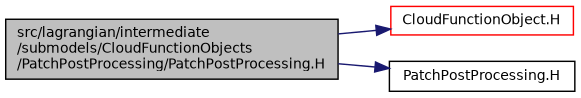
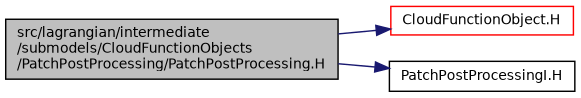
(482, 76) -> (482, 76)
